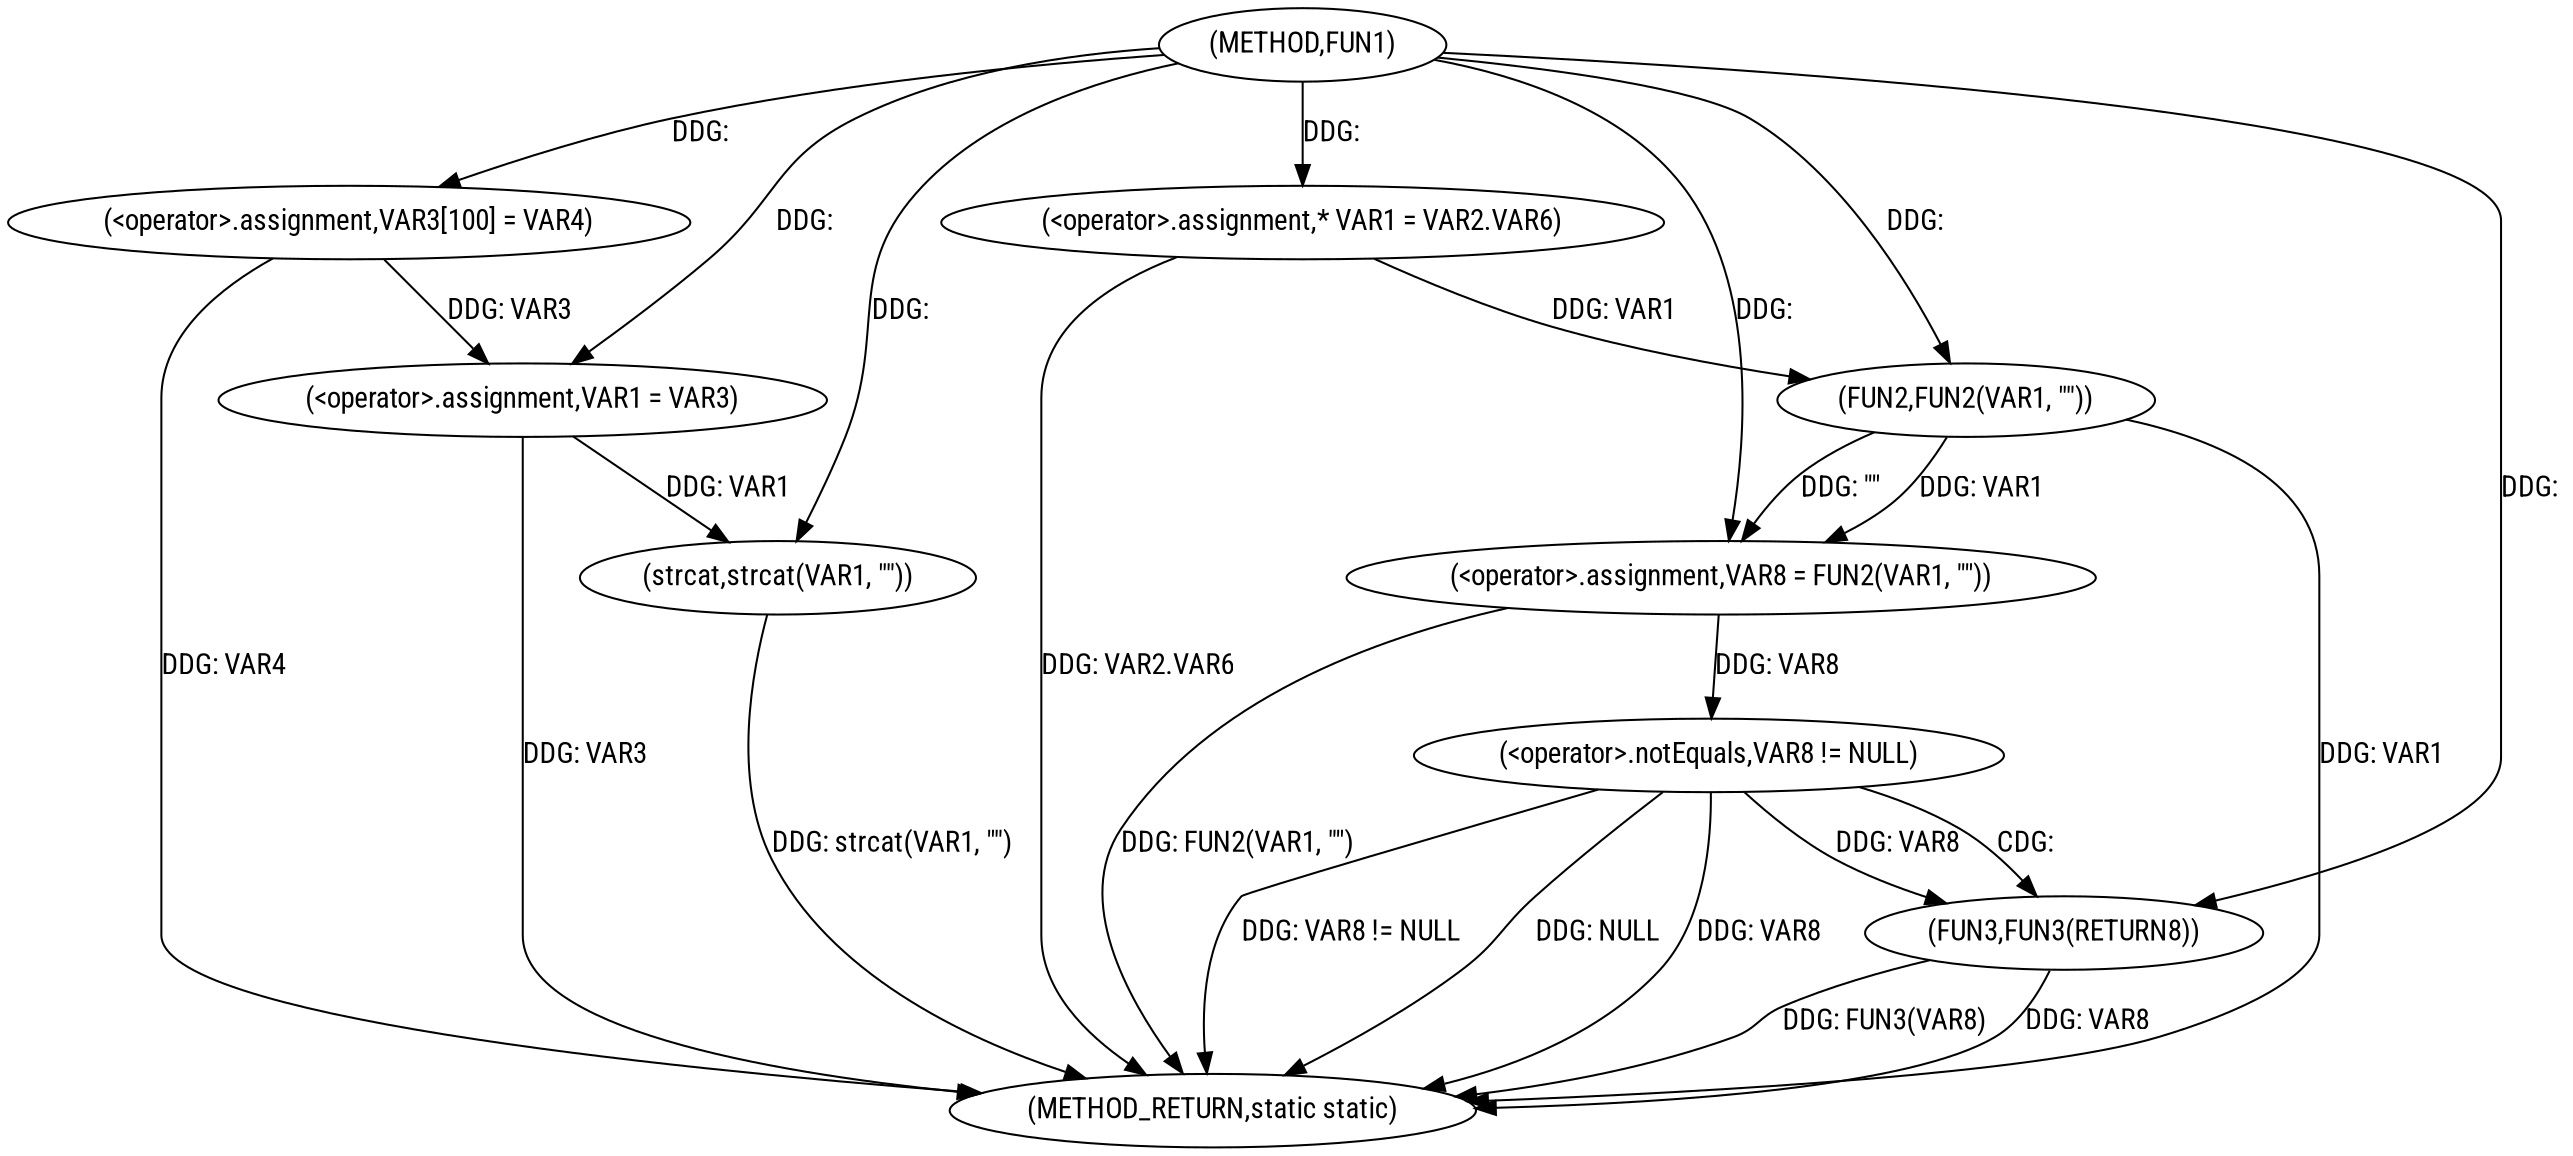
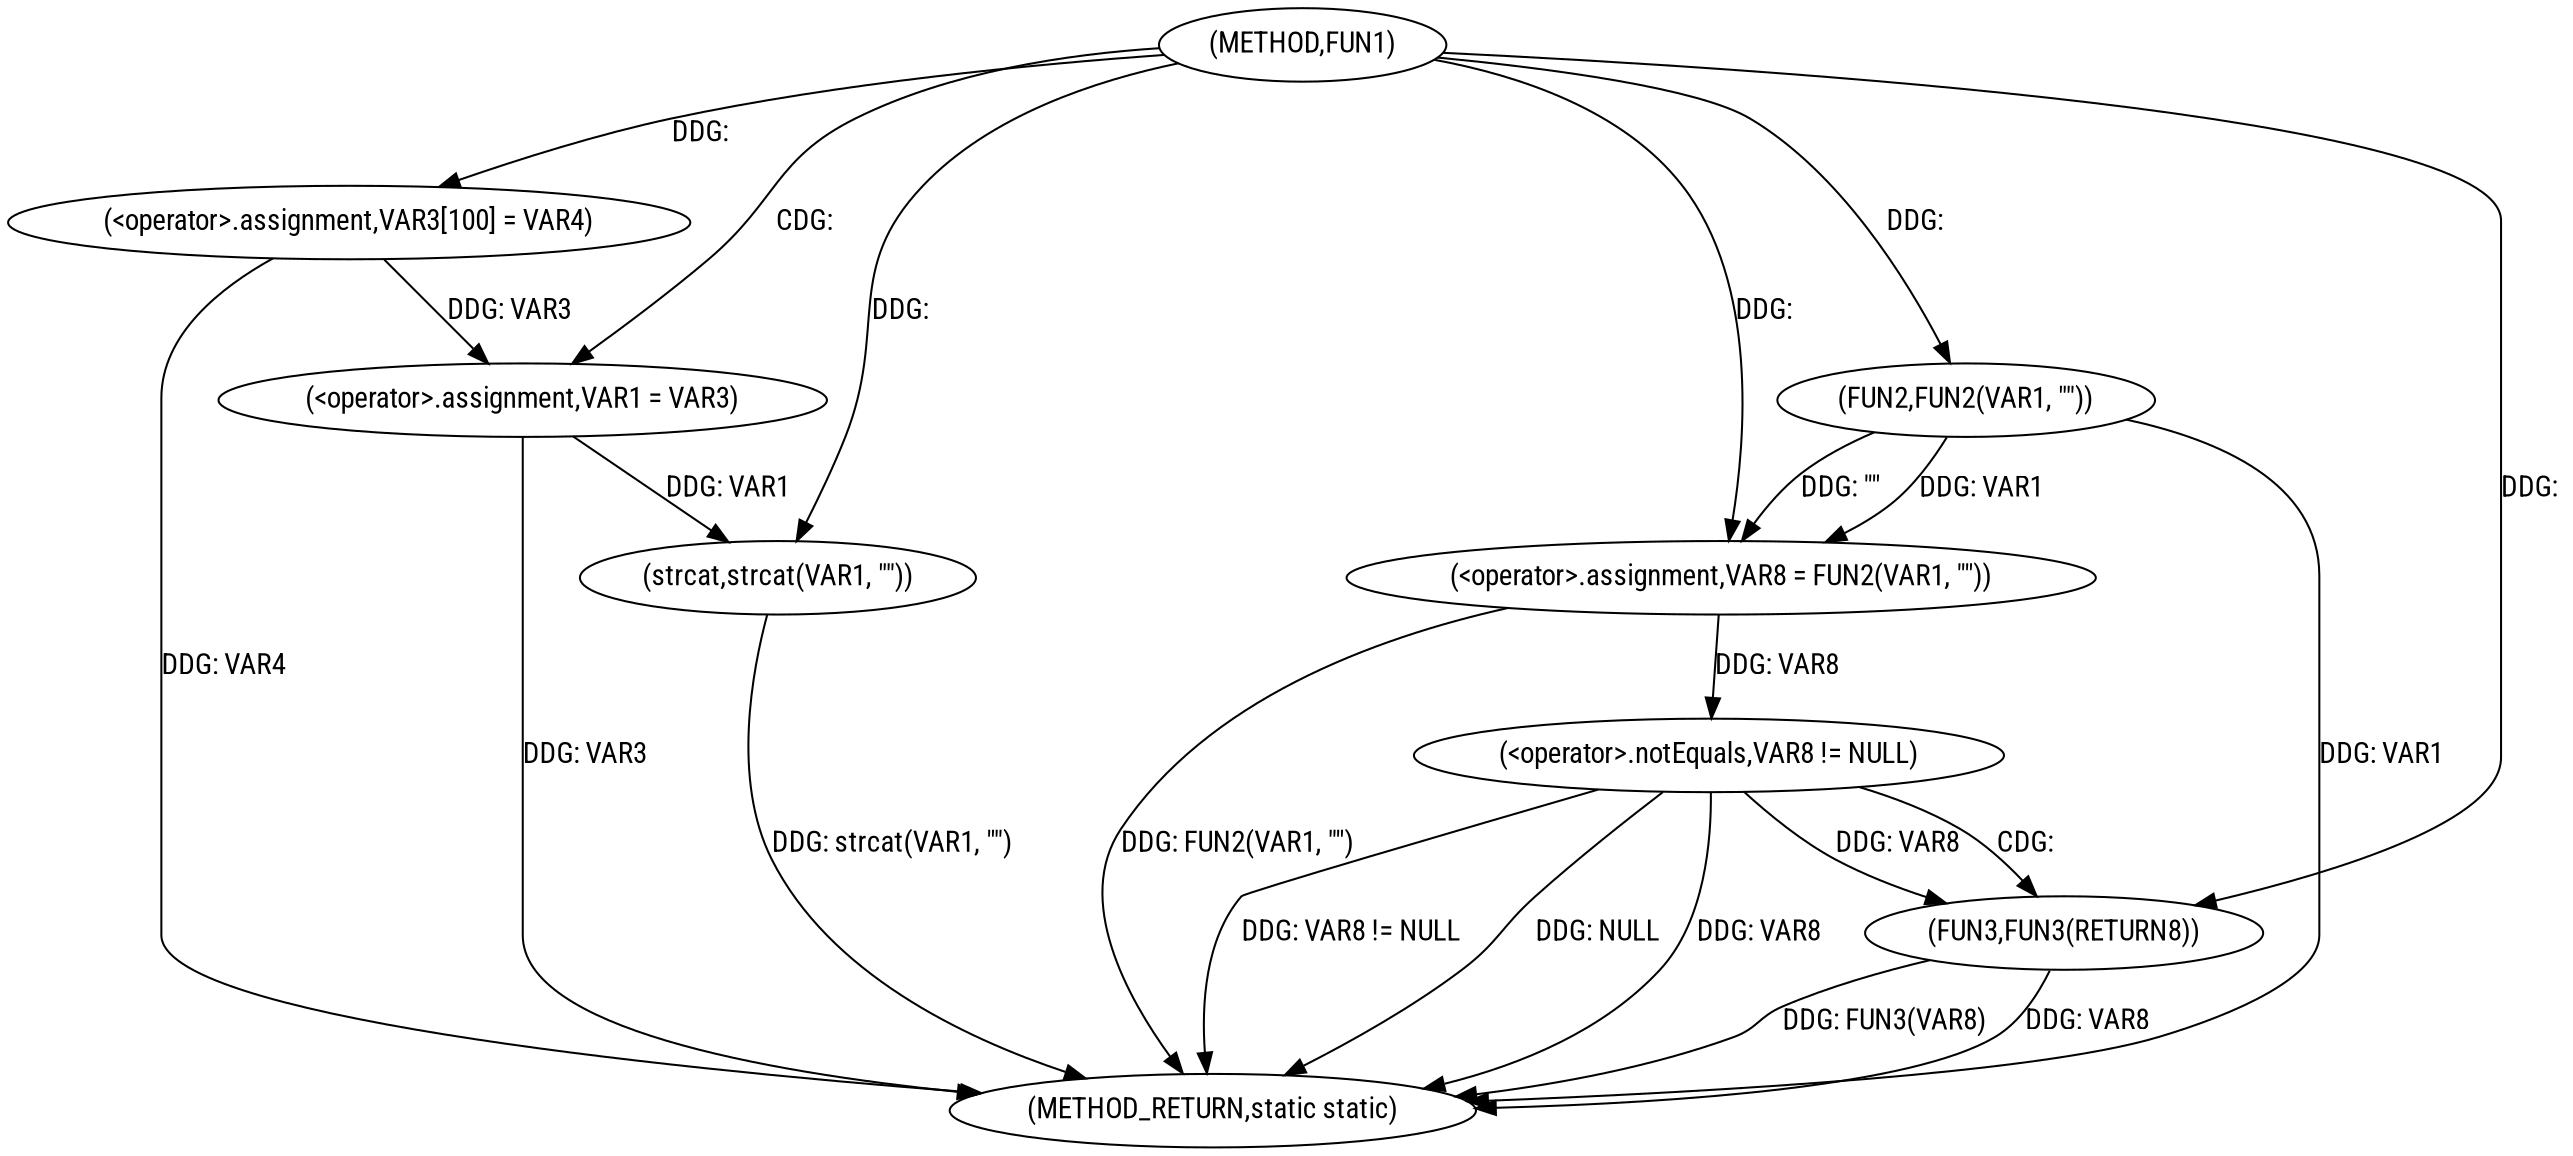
(808, 223) -> (808, 223)
(1303, 223) -> none
